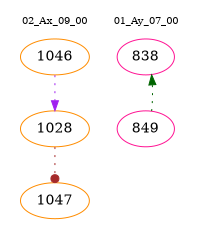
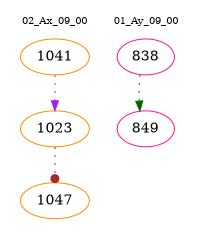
(146, 21) -> (146, 21)
(55, 57) -> (55, 57)
(152, 98) -> (139, 88)
(55, 129) -> (55, 129)
